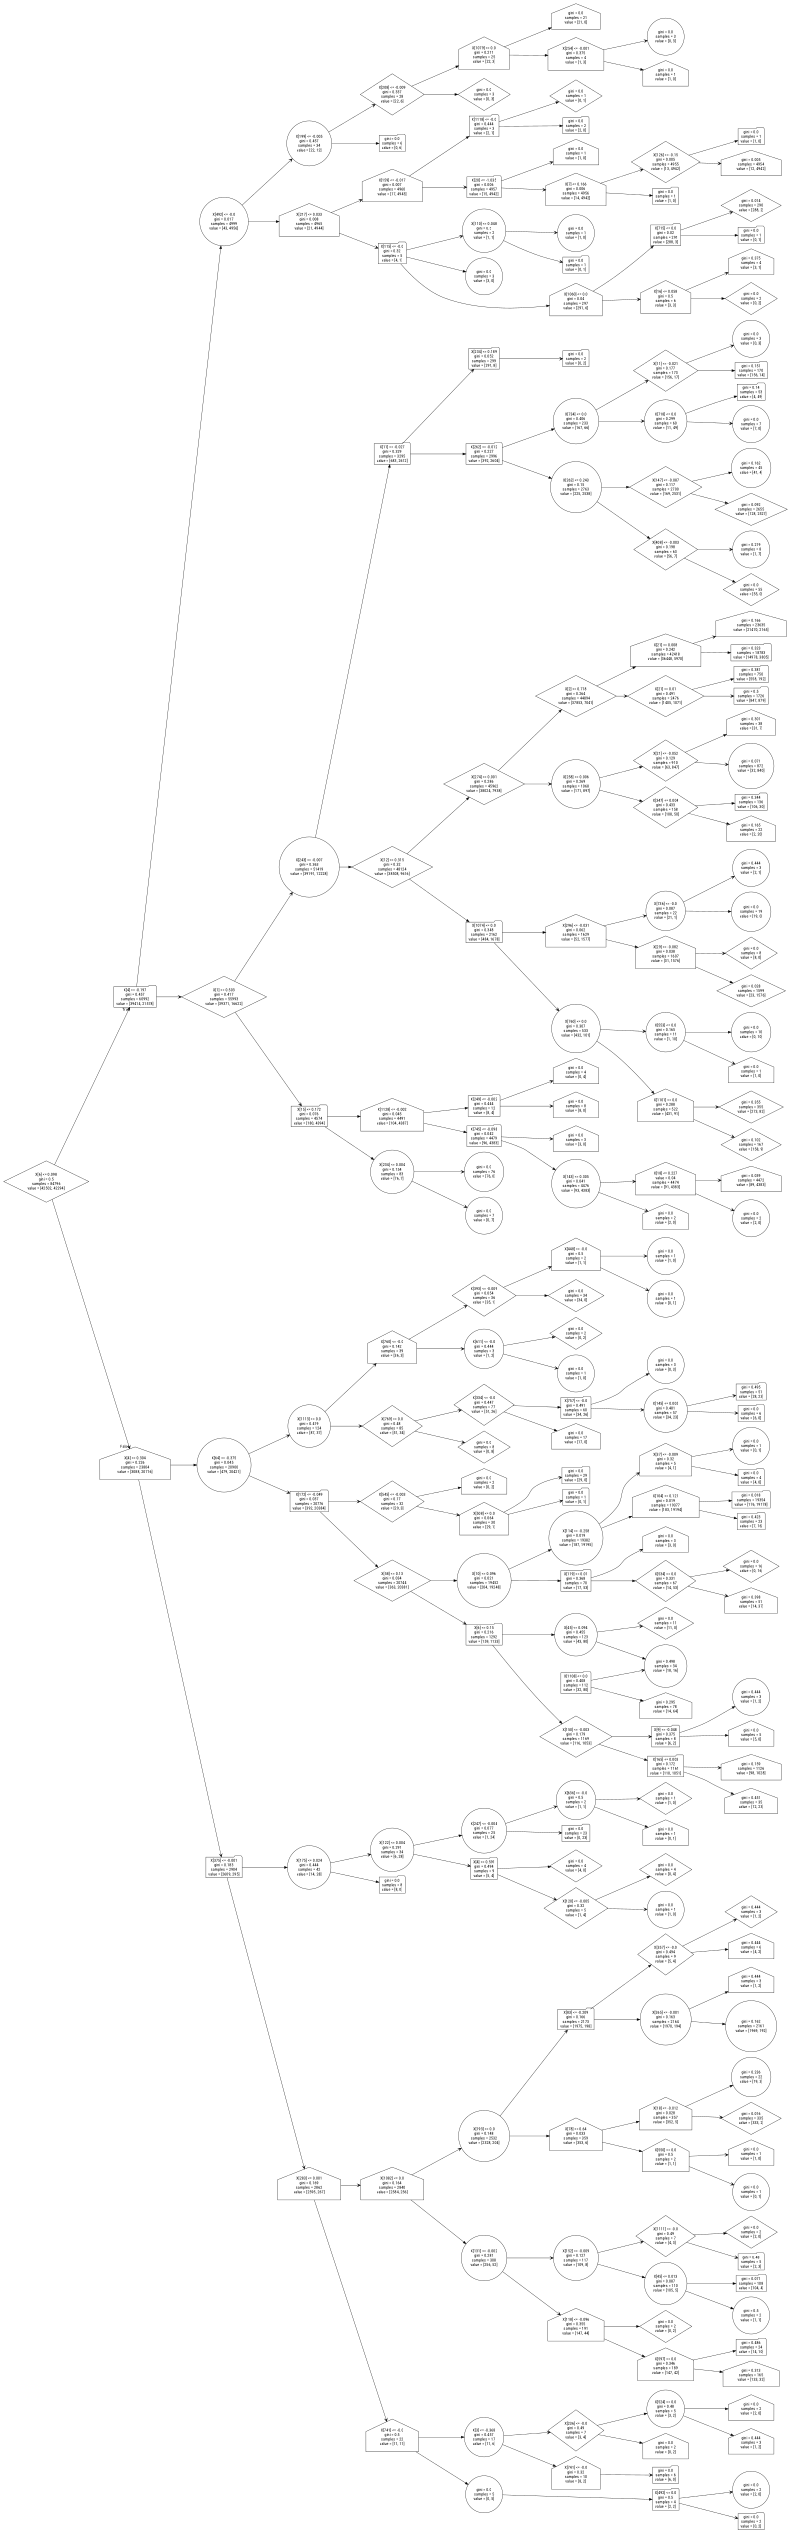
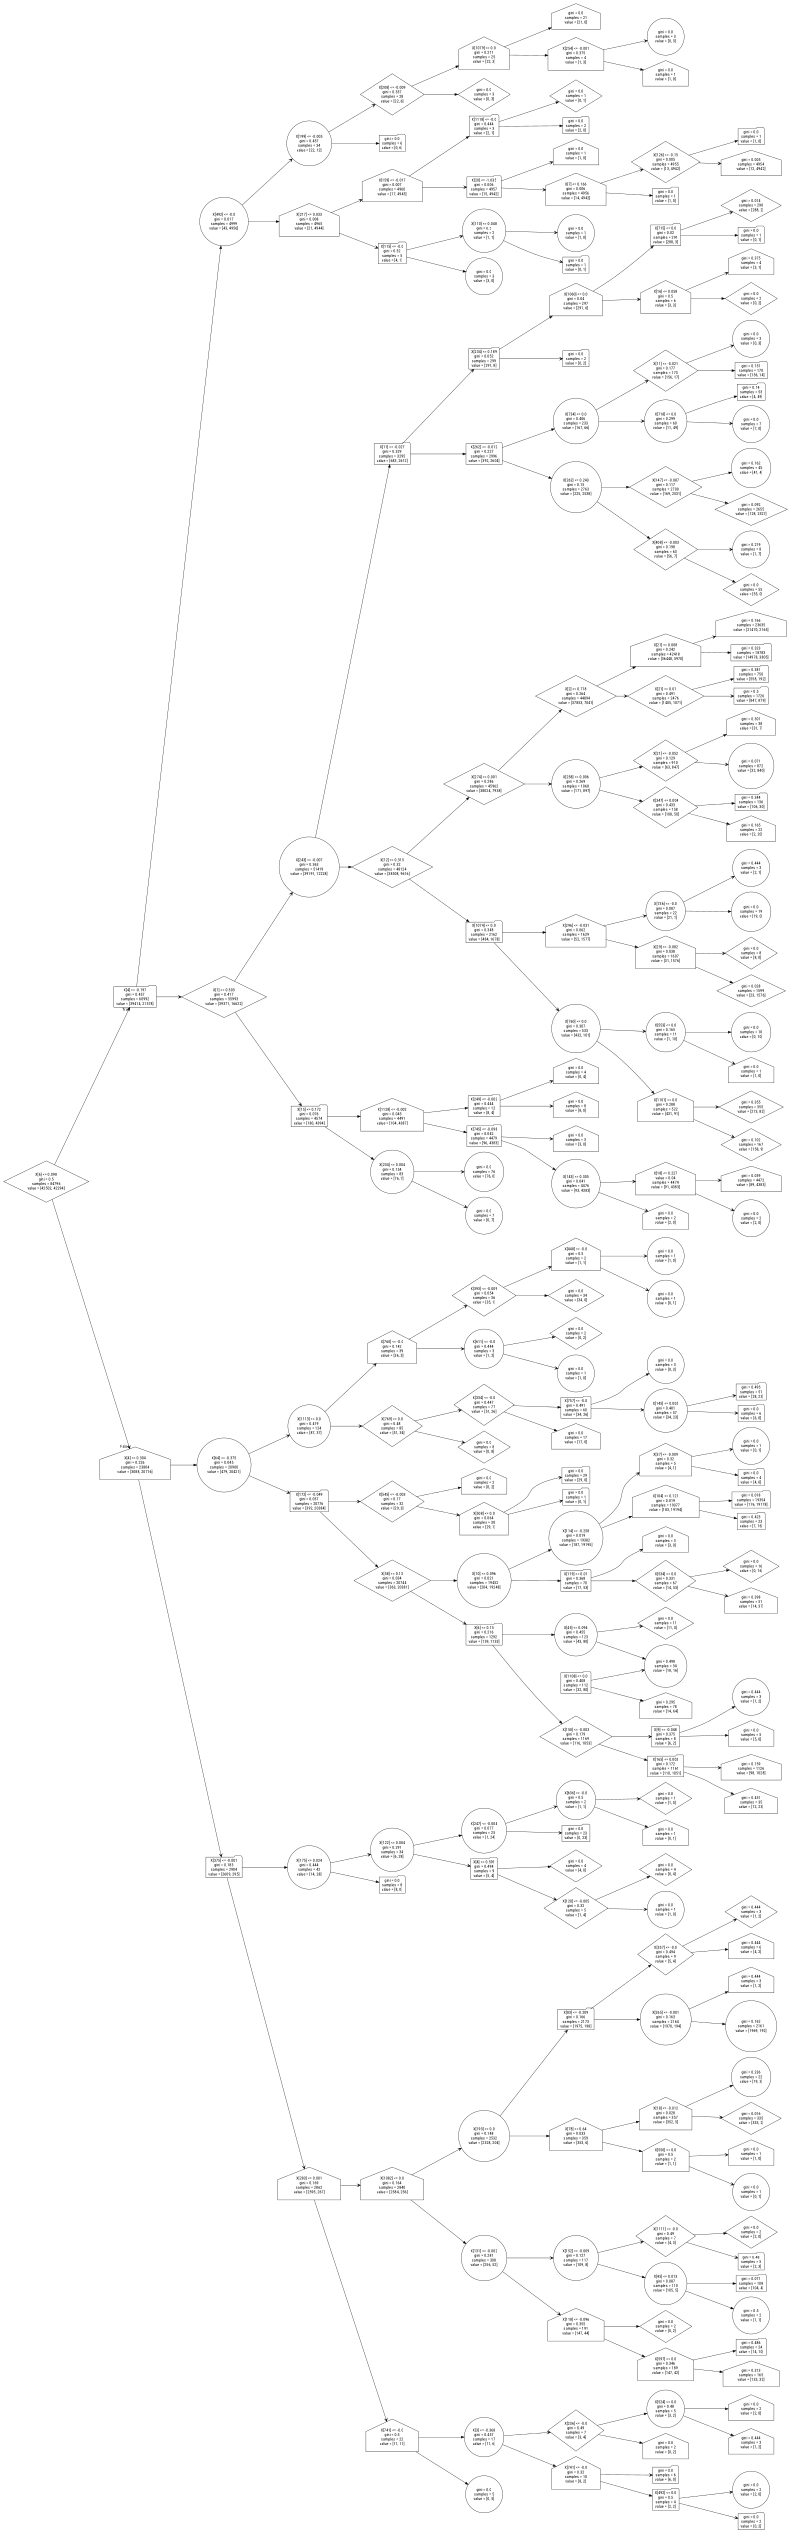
(467, 304) -> (525, 333)
(576, 2497) -> (625, 2488)
